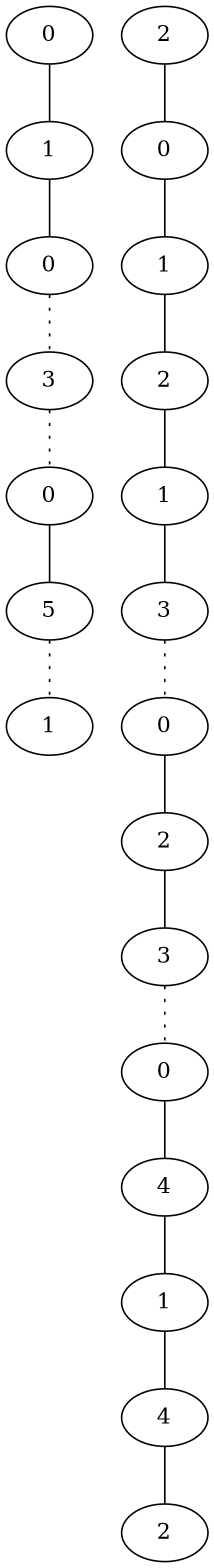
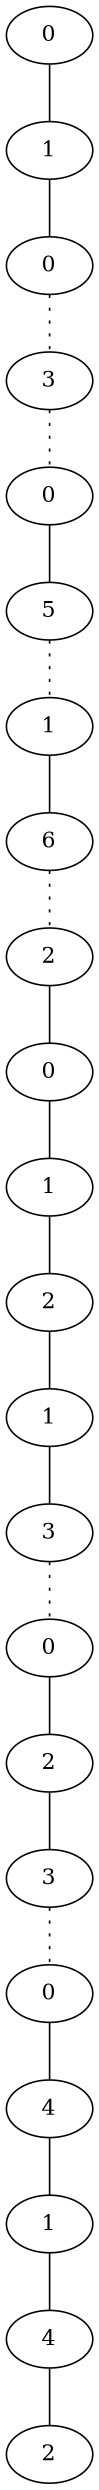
none -> (50, 842)
